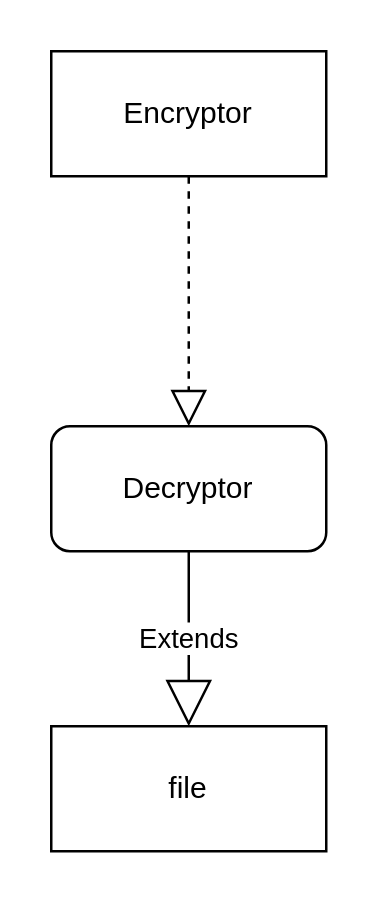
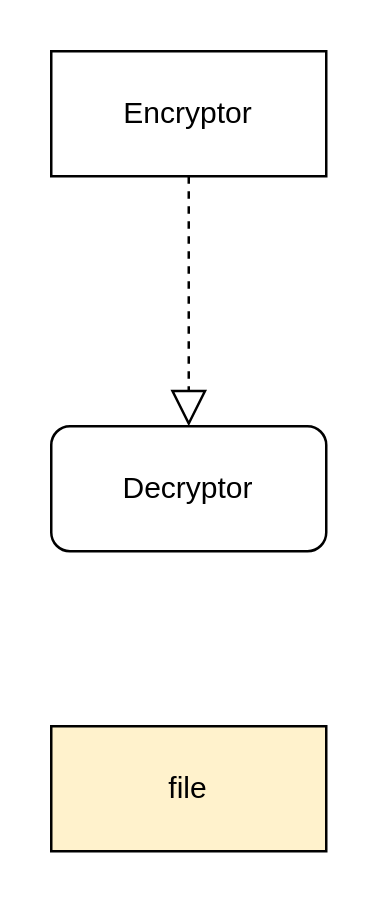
(189, 586) -> none
(189, 789) -> (189, 789)
